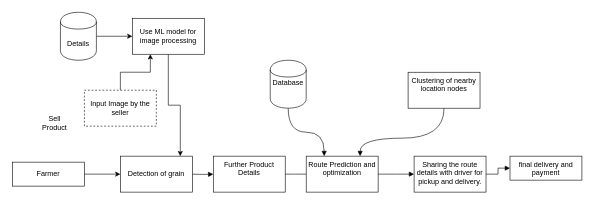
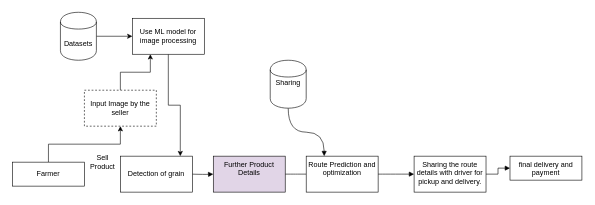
(78, 44) -> (78, 44)
(288, 83) -> (288, 83)
(444, 90) -> none
(54, 123) -> (102, 162)
(375, 140) -> none
(114, 174) -> (48, 152)
(249, 174) -> (249, 174)
